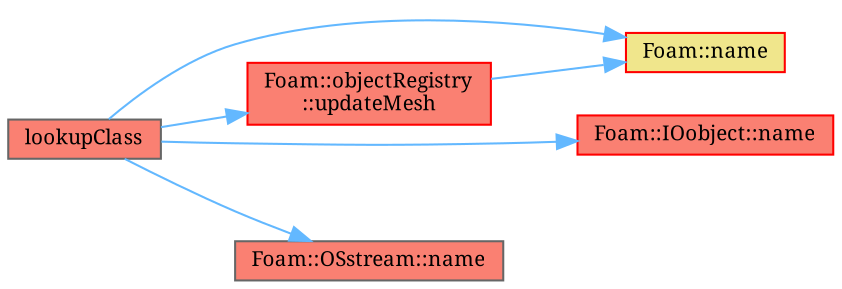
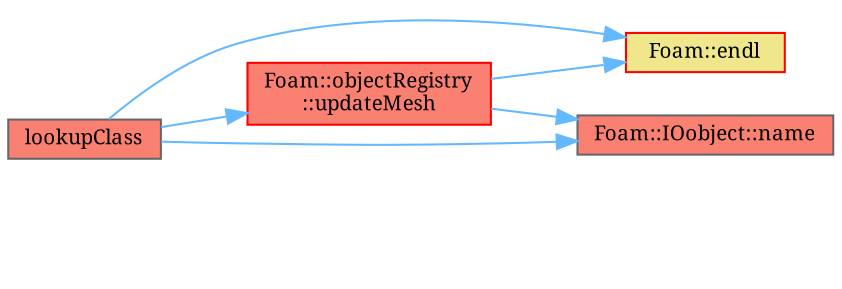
(705, 53) -> (705, 53)
none -> (524, 113)
(705, 135) -> (705, 135)
(369, 261) -> none
